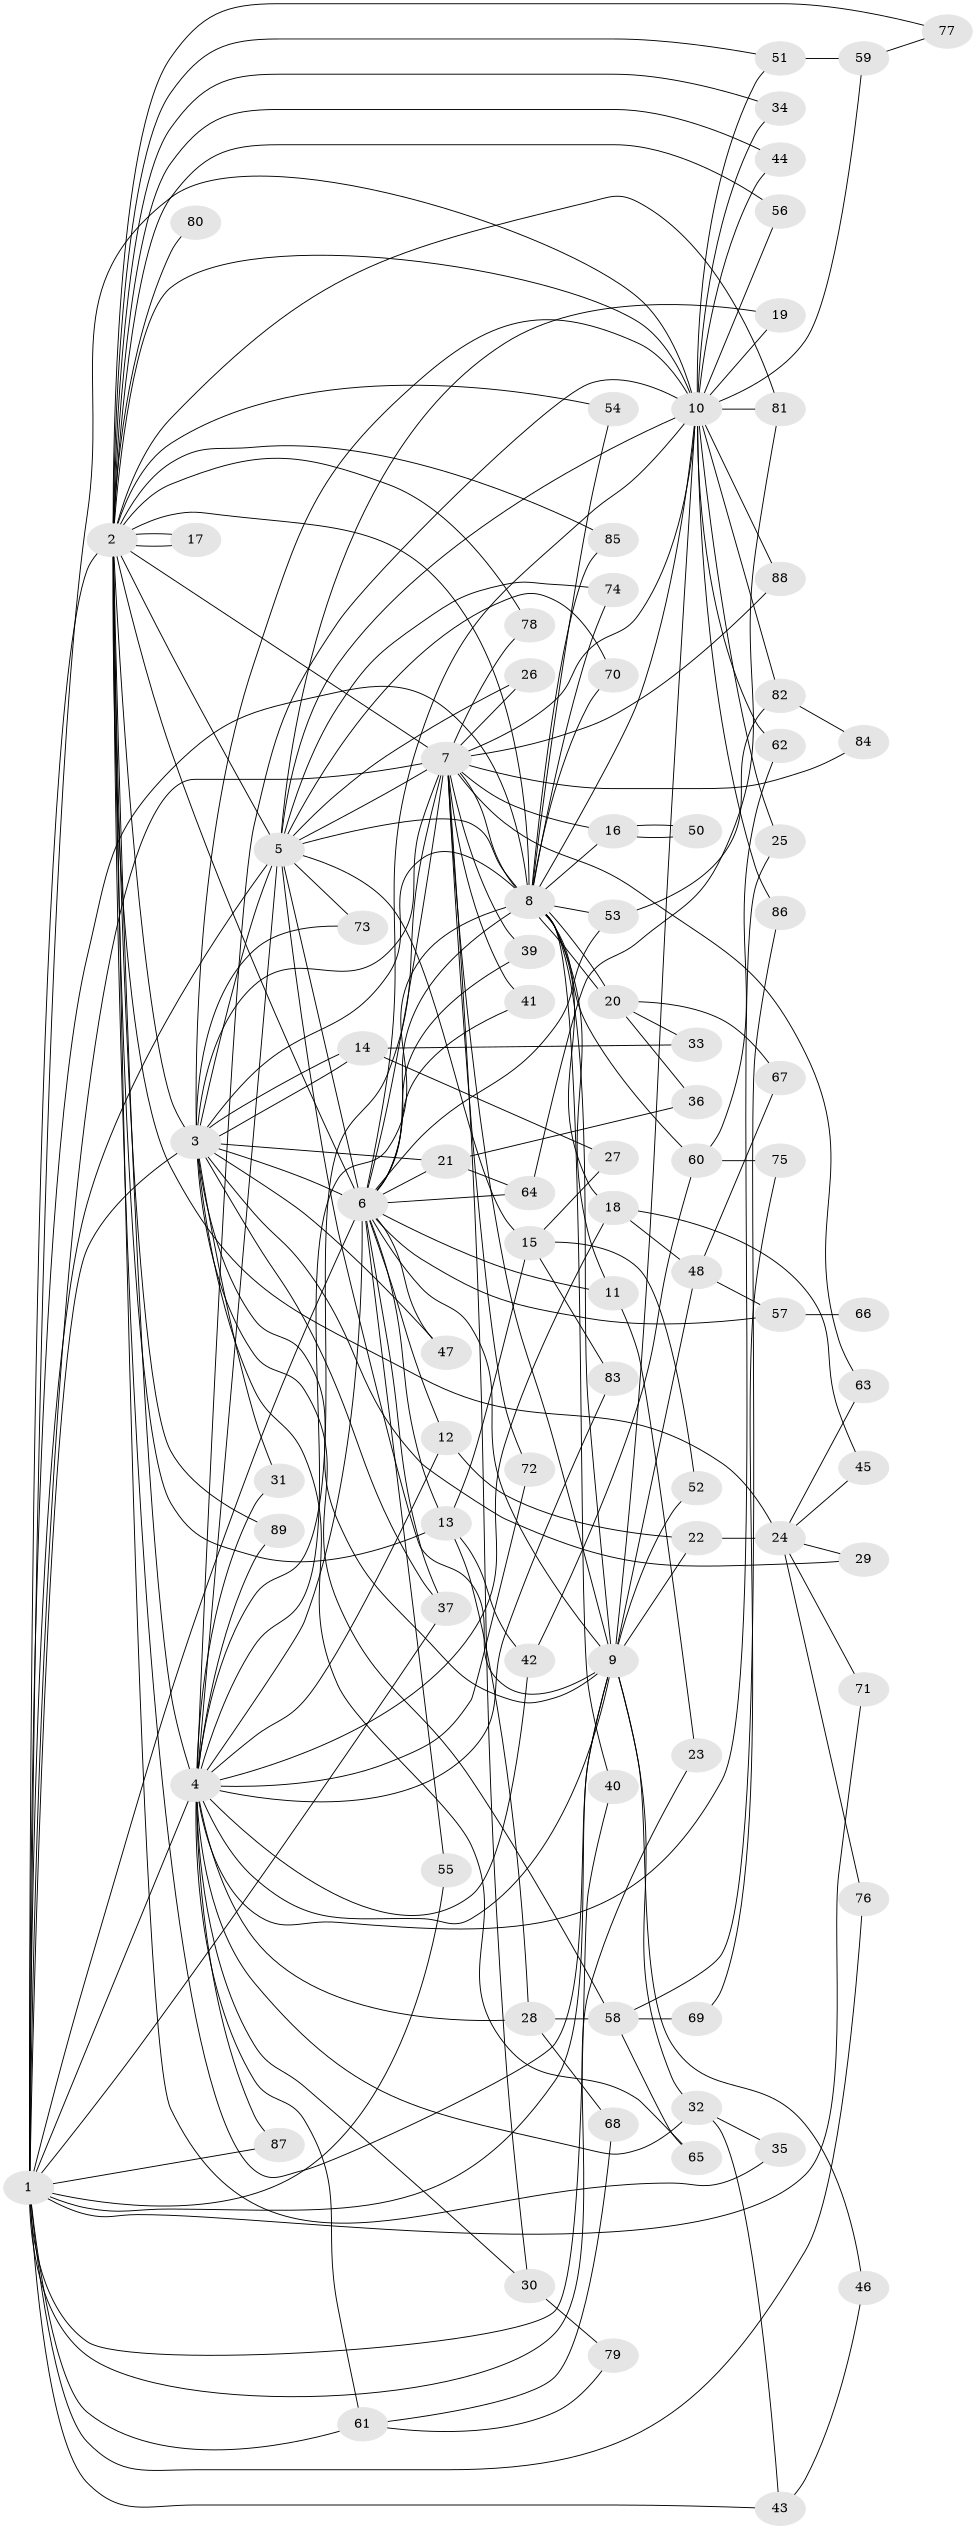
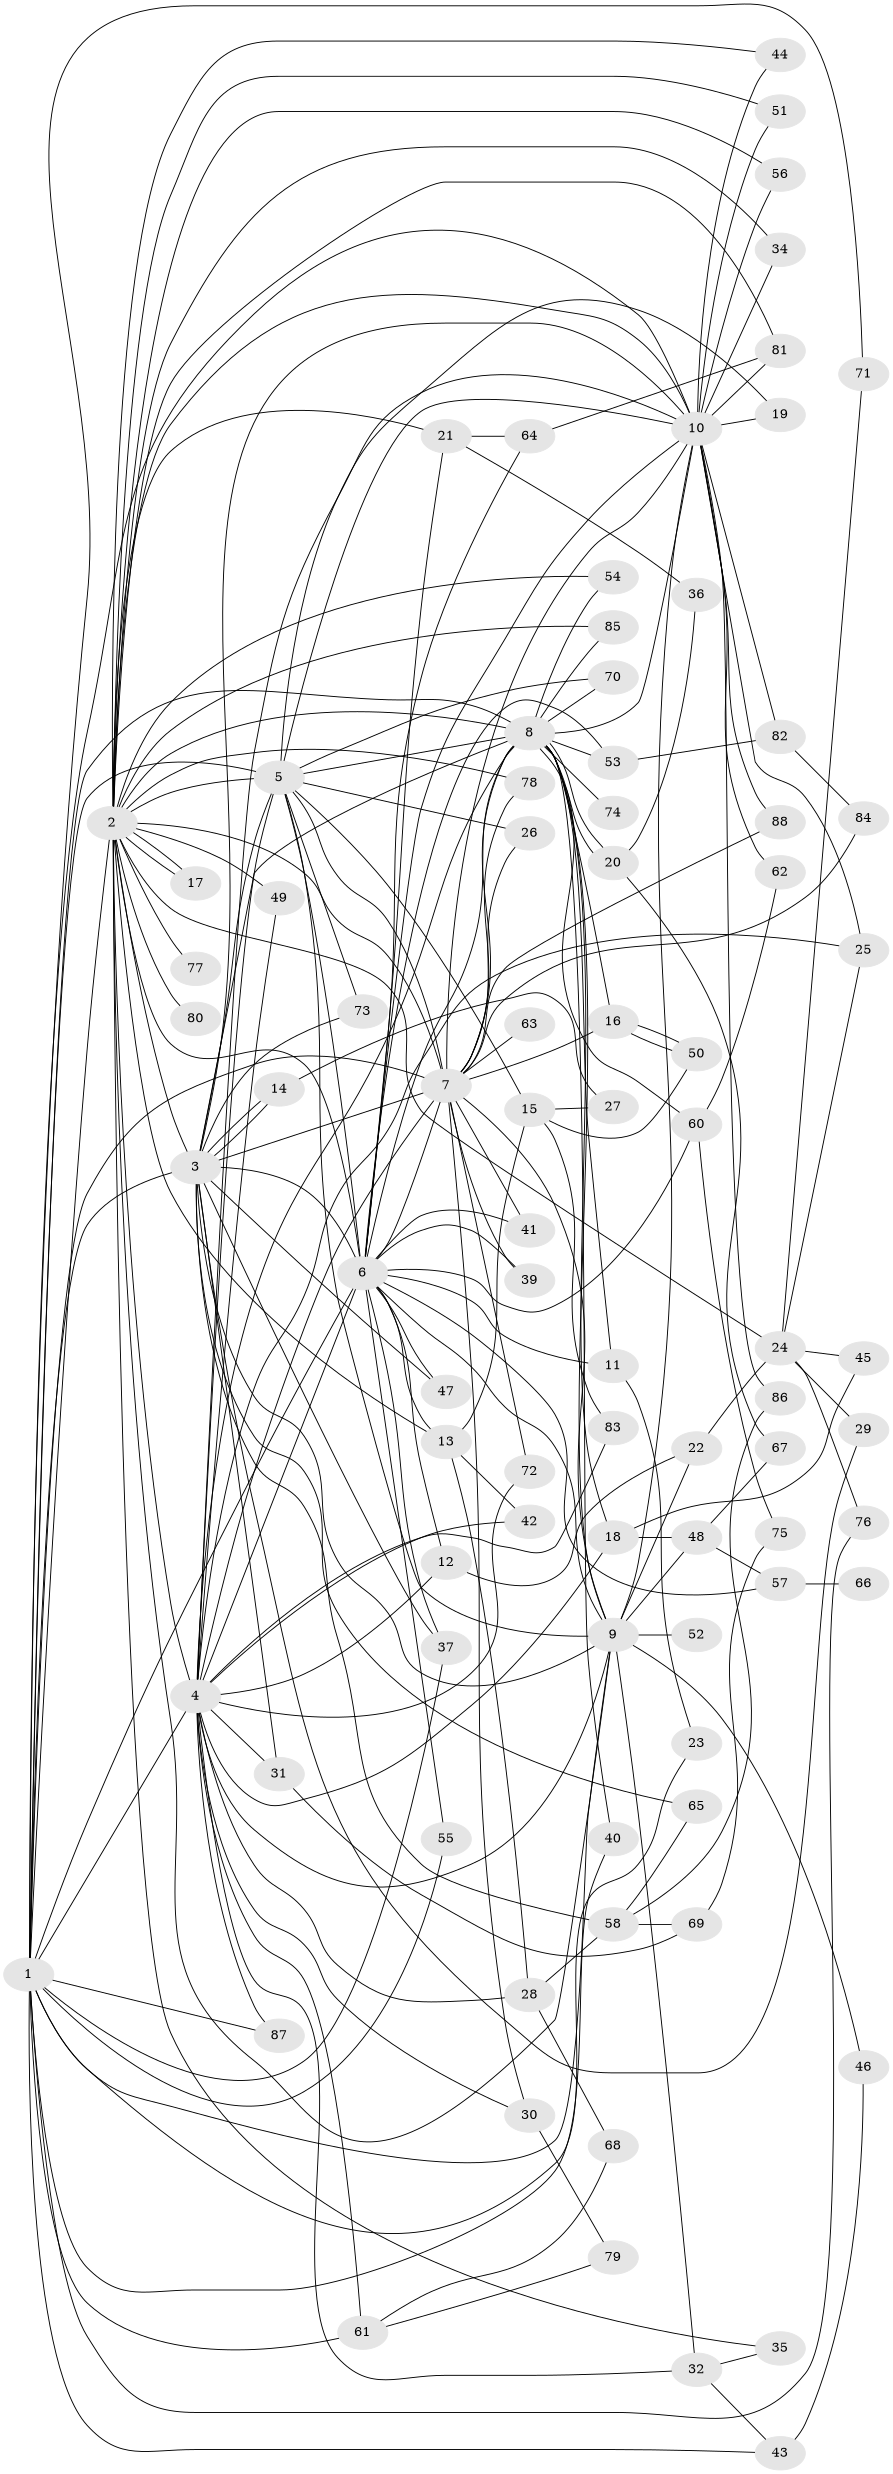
(864, 58) -> none
(389, 647) -> none
(697, 1045) -> none
(316, 1151) -> (160, 467)
(667, 1331) -> (632, 1134)
(626, 1441) -> (562, 1301)
(822, 1462) -> (822, 1149)
(279, 1531) -> (279, 898)
none -> (467, 1921)
